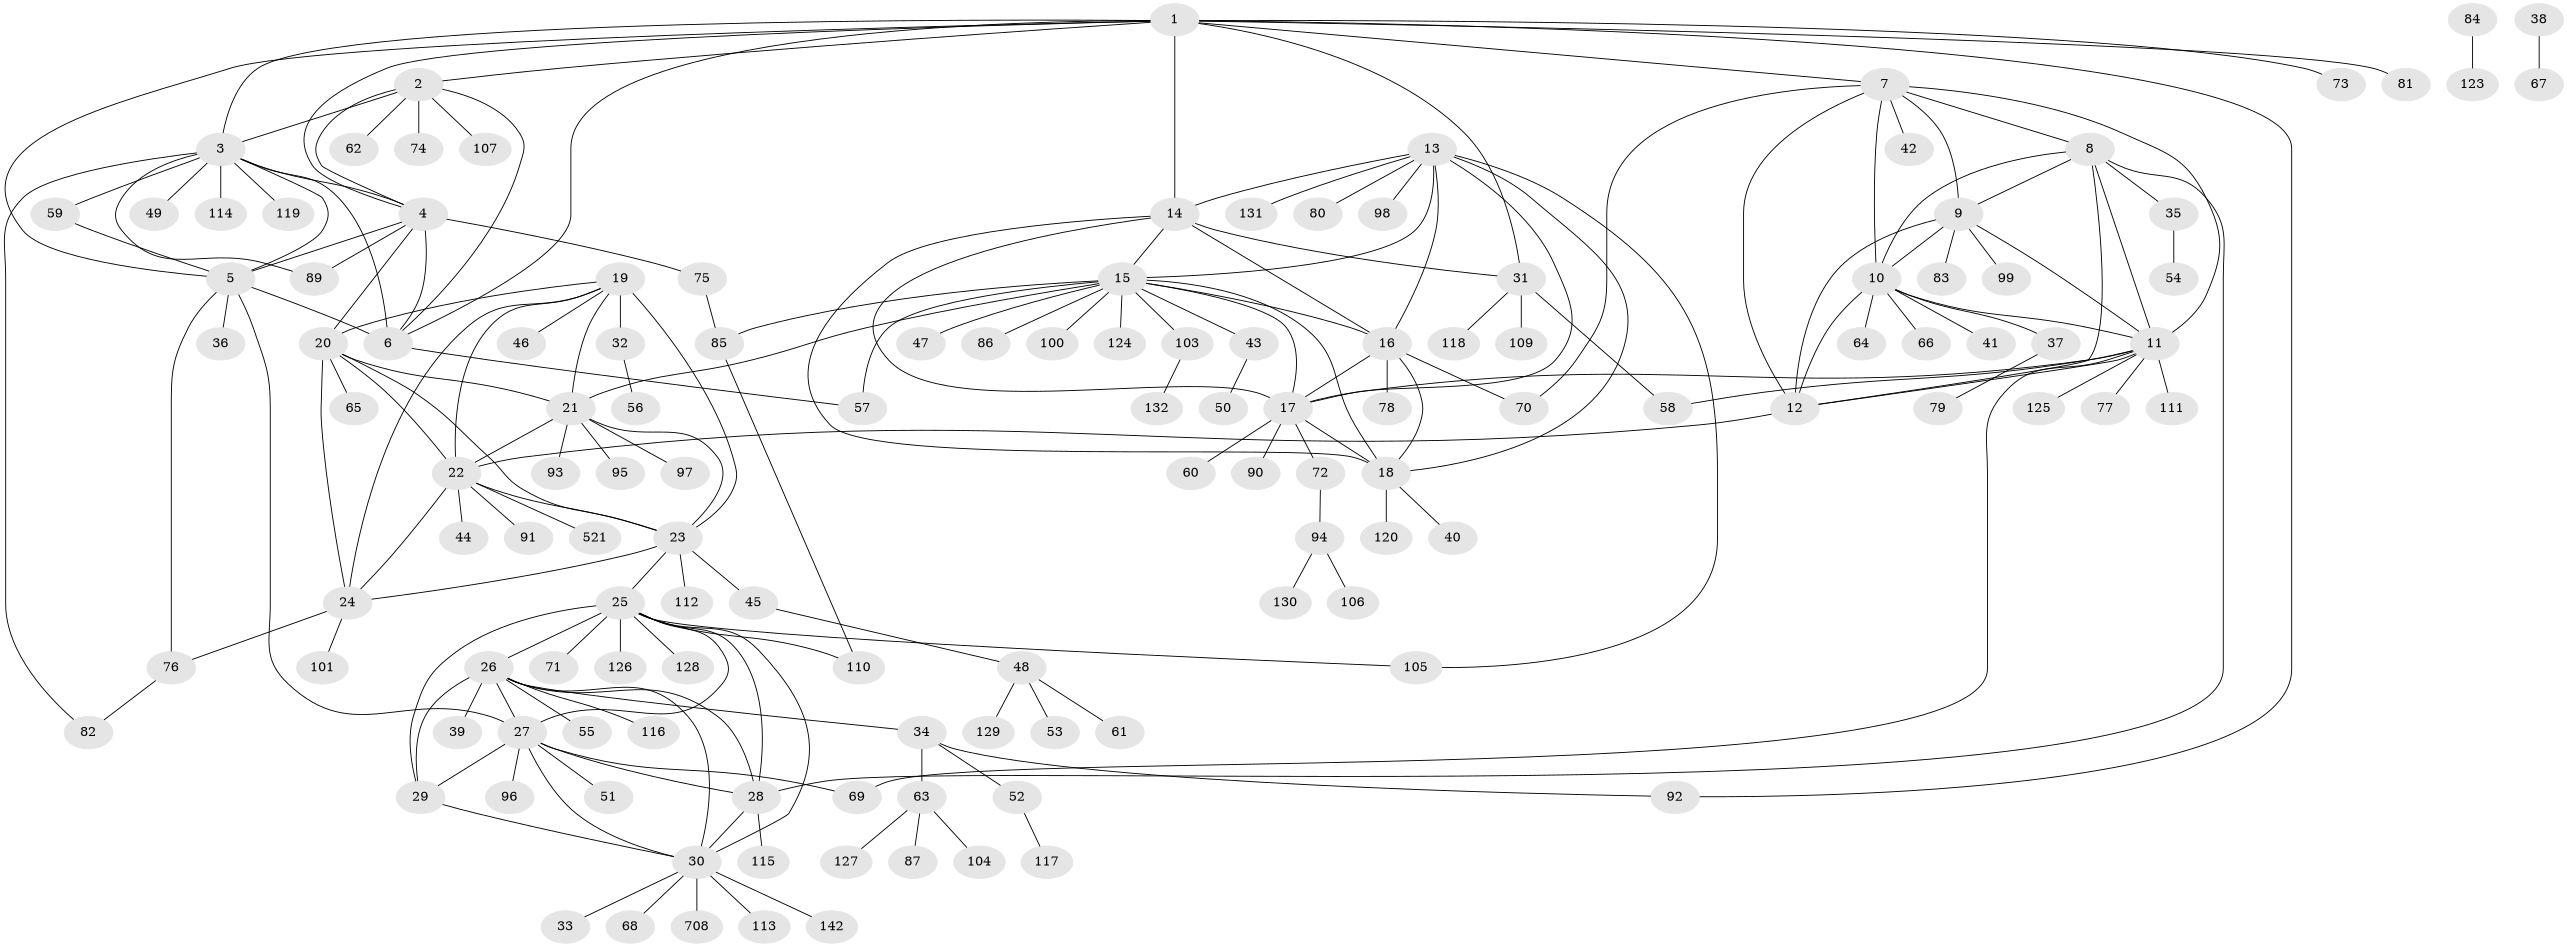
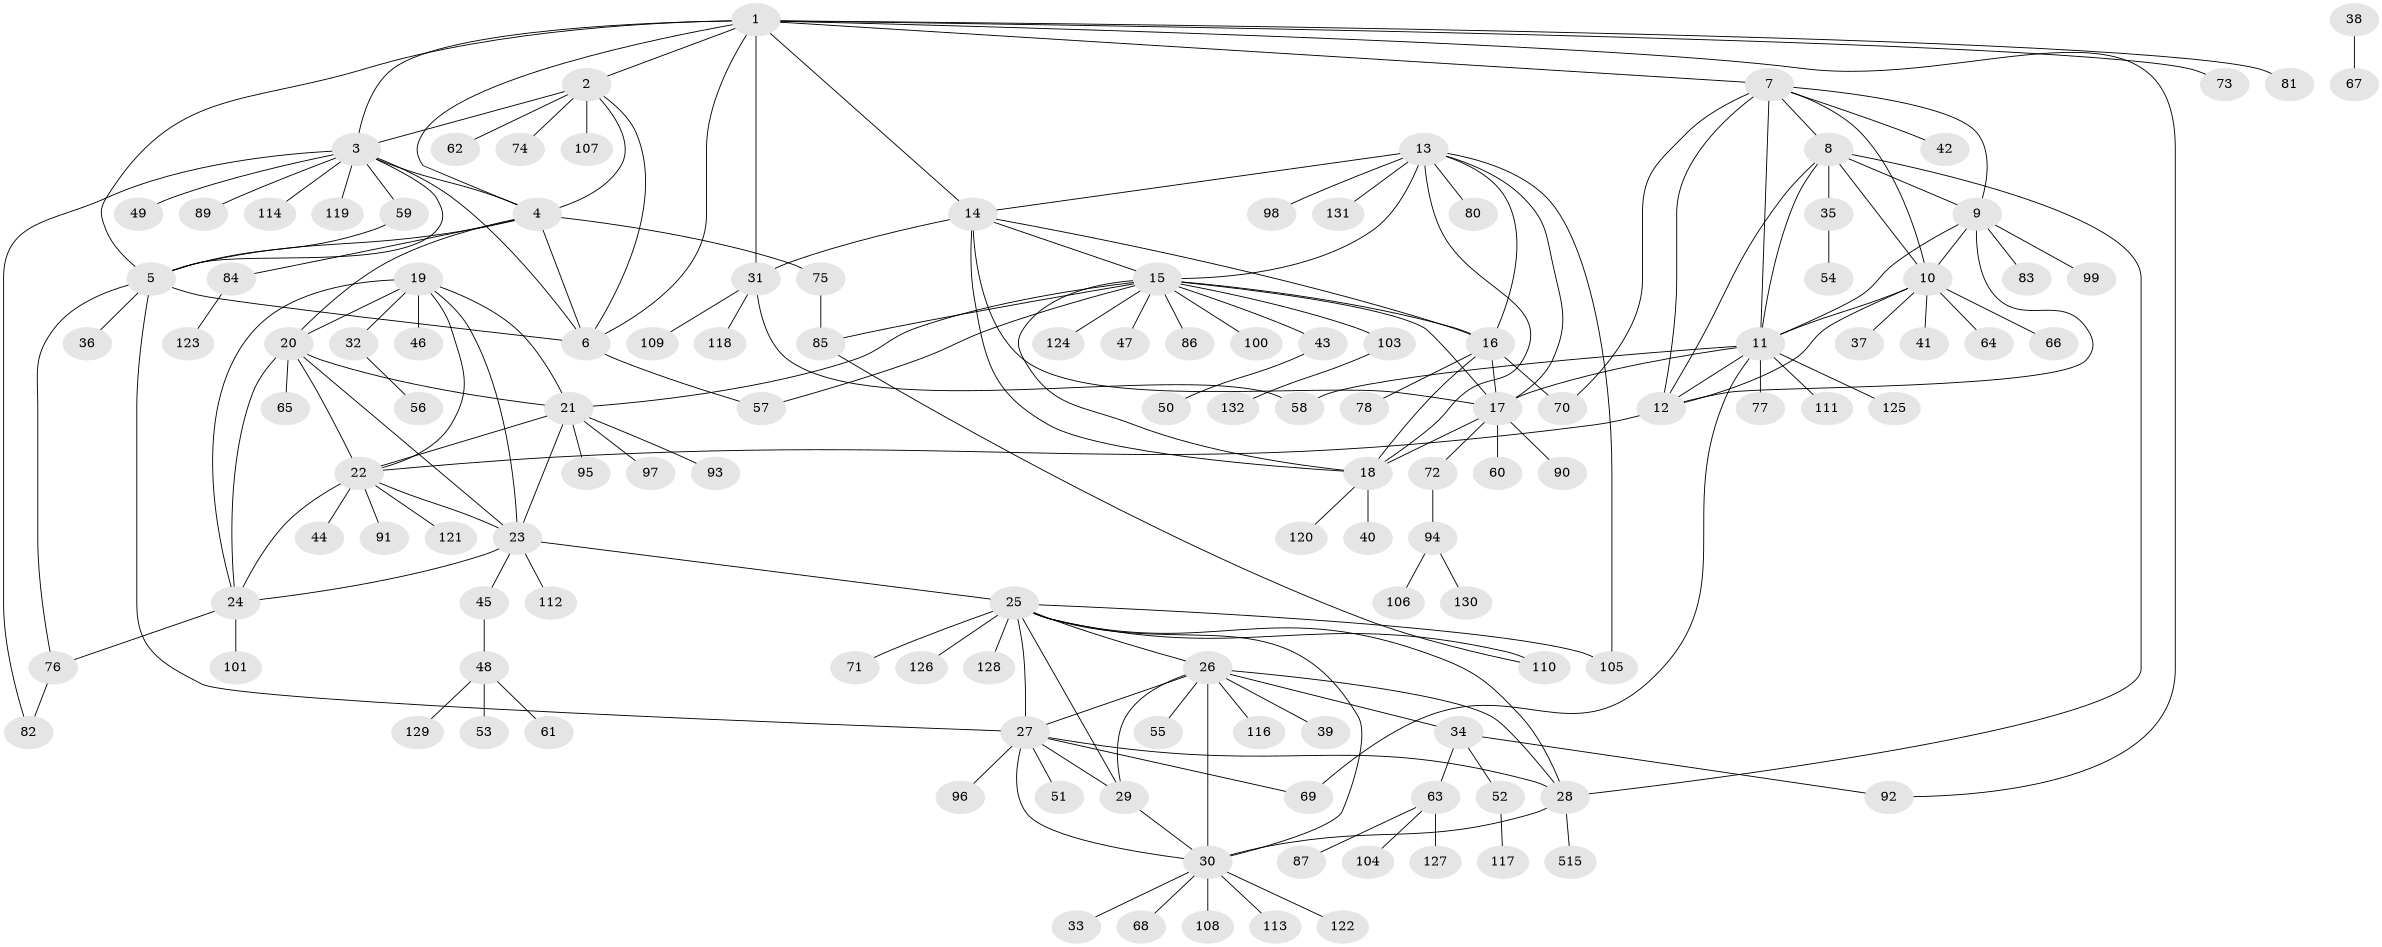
(374, 243) -> (385, 247)
(1938, 409) -> none
(595, 538) -> (451, 538)
(763, 862) -> (1570, 862)
(697, 927) -> (1208, 927)
(832, 927) -> (1343, 927)
